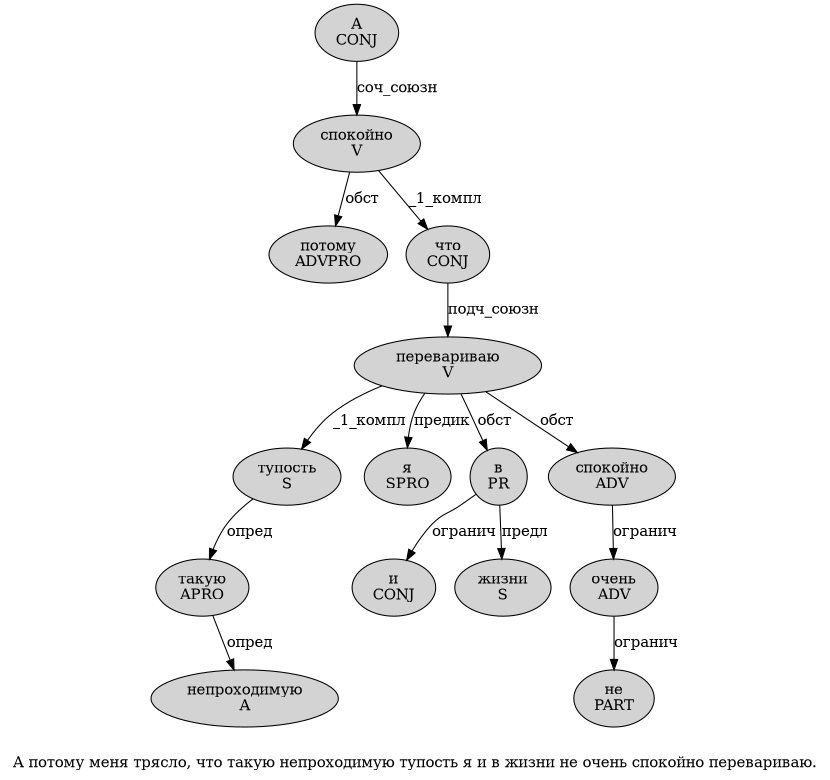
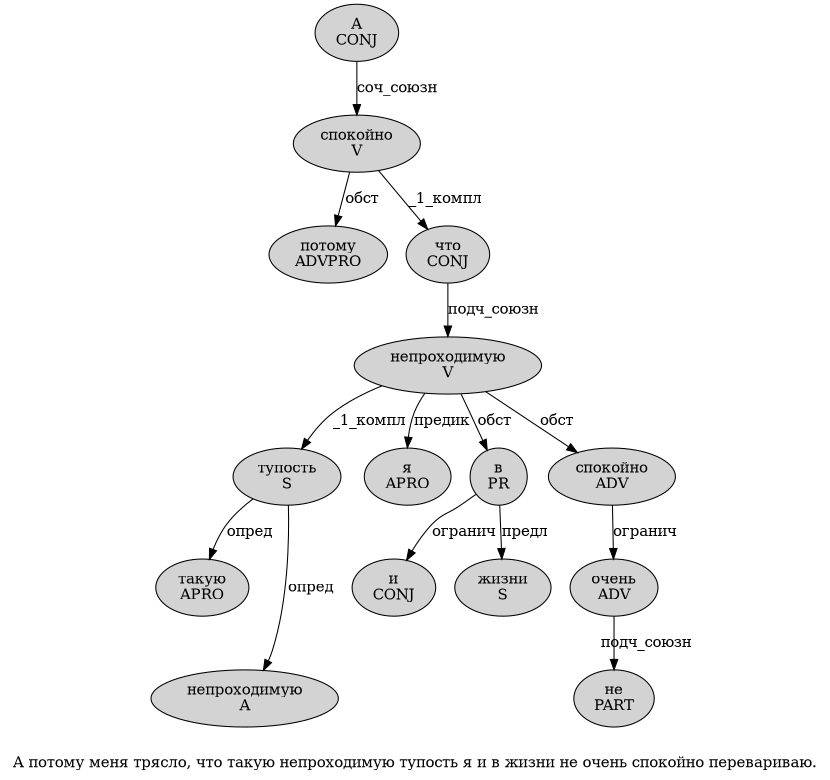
(448, 365) -> (448, 365)
(408, 477) -> (408, 477)
(221, 638) -> (285, 584)
(646, 643) -> (646, 643)
